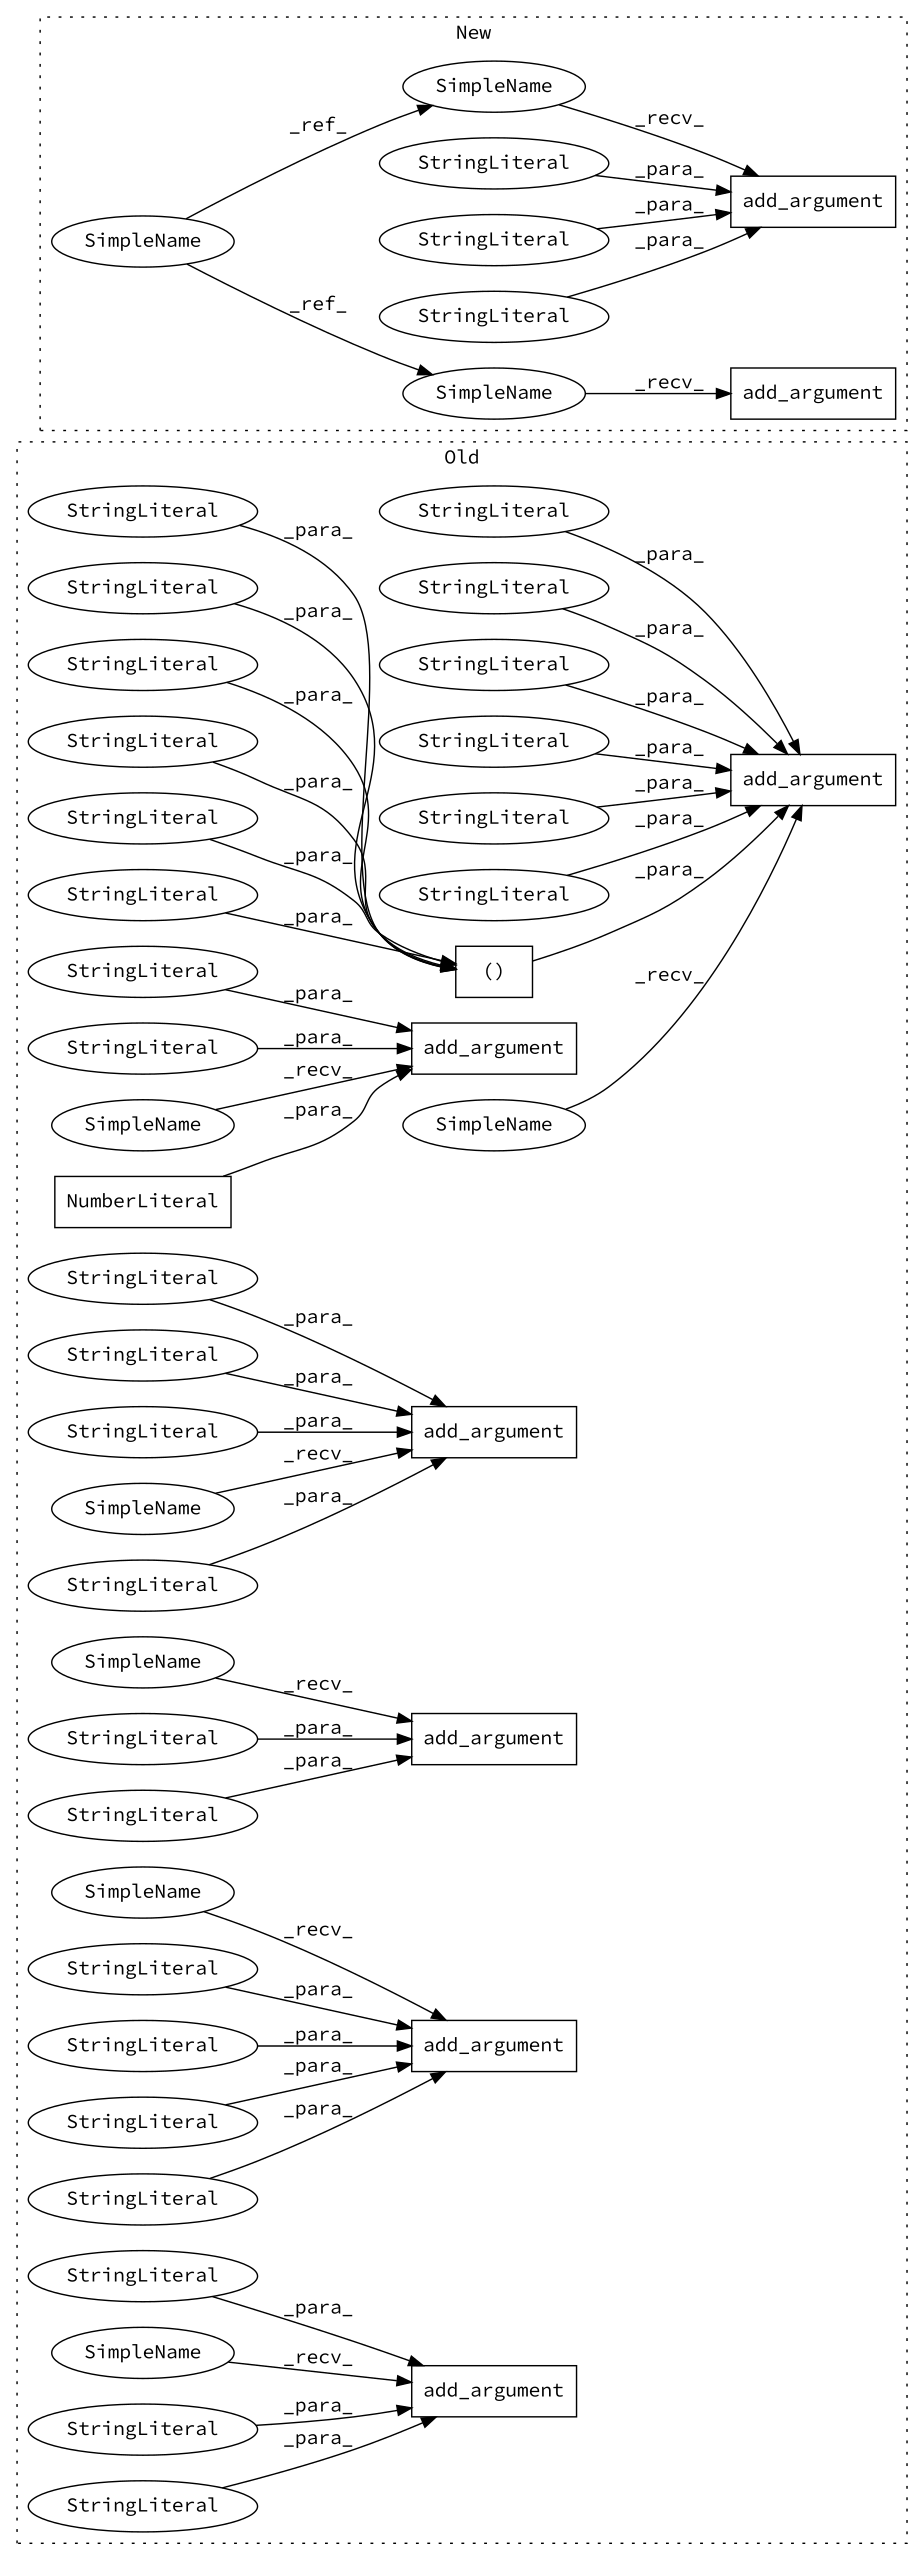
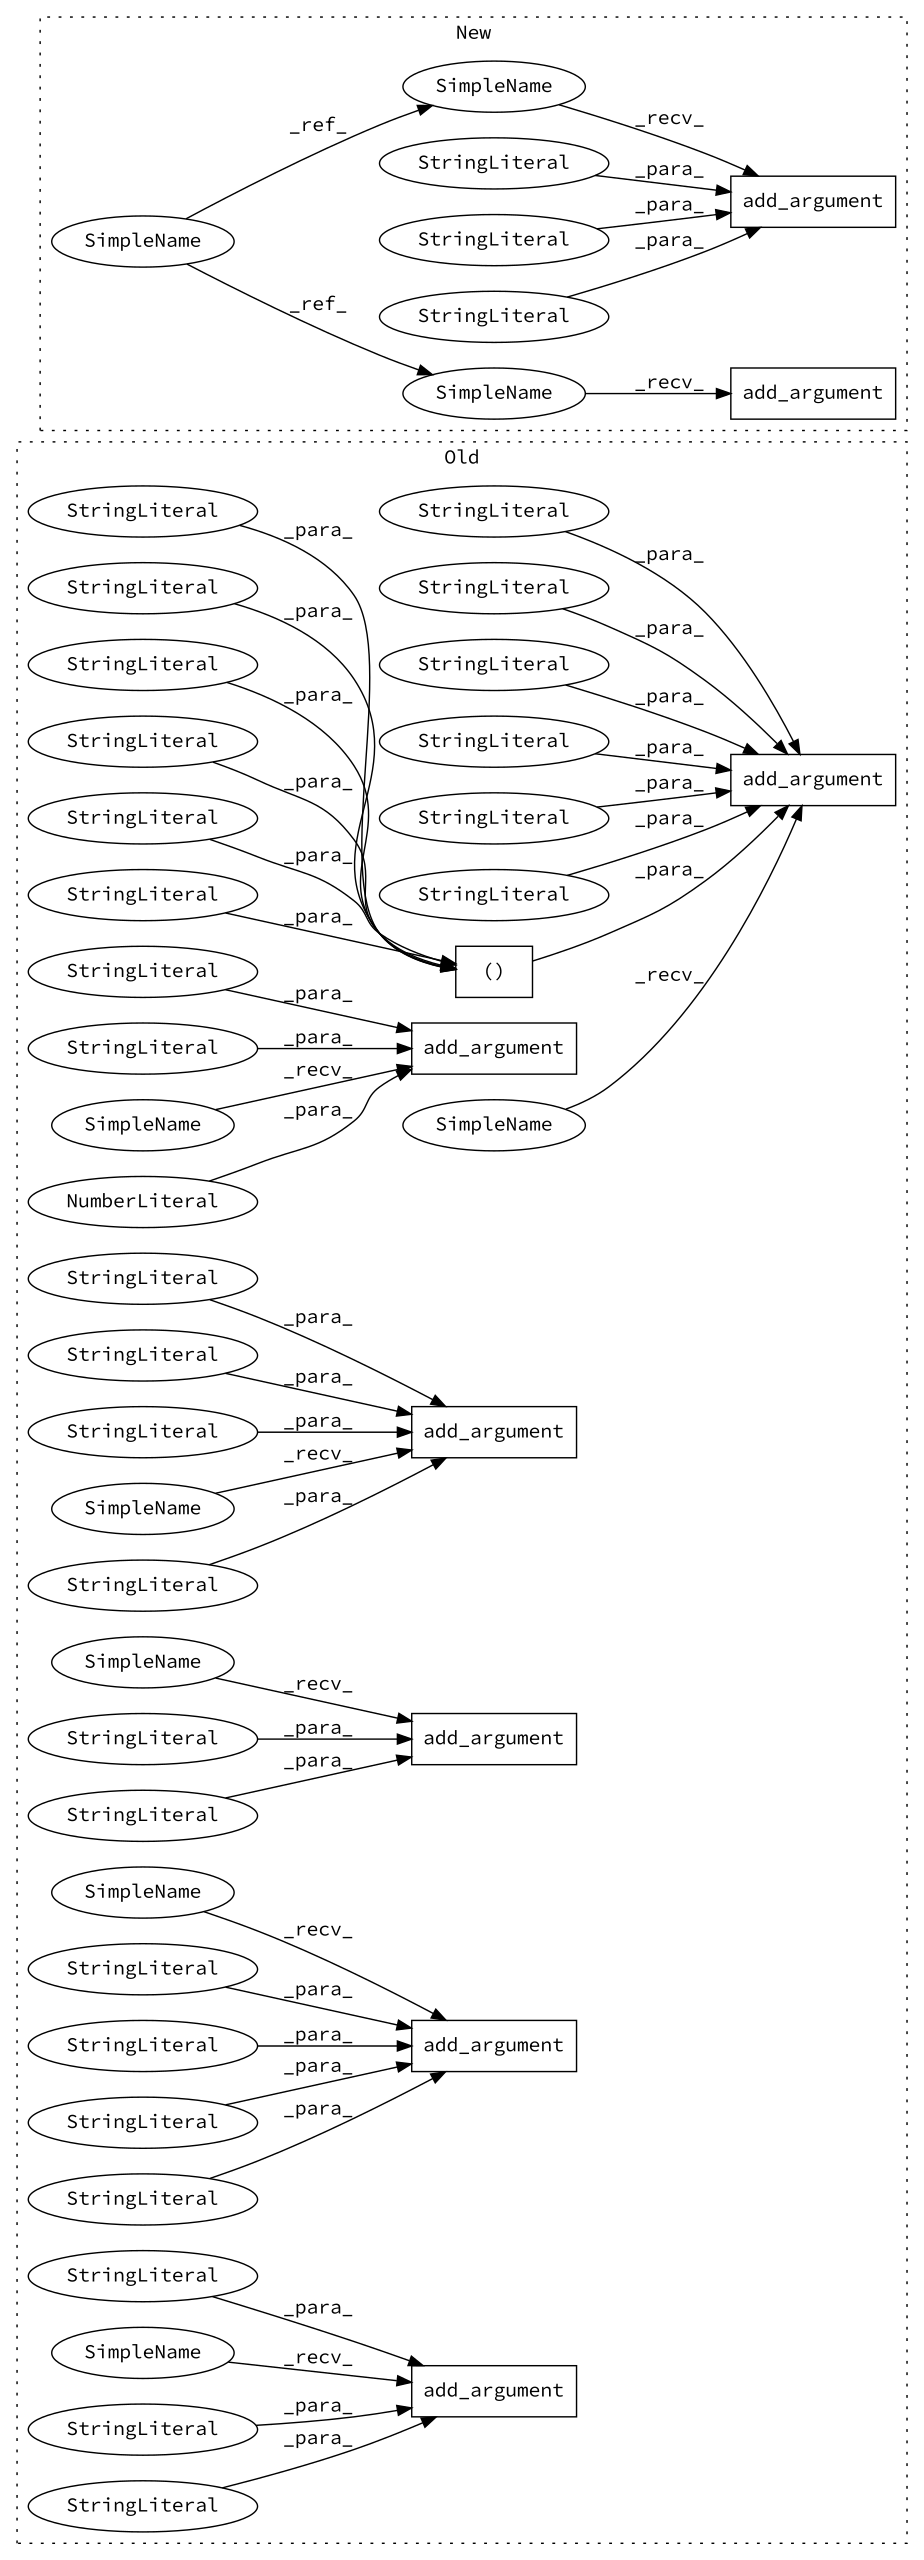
(143, 1202) -> (143, 1202)
